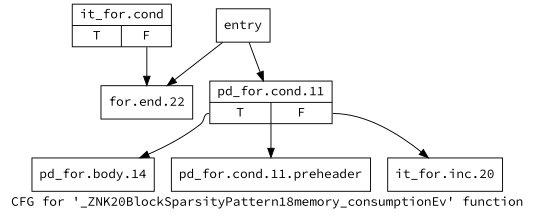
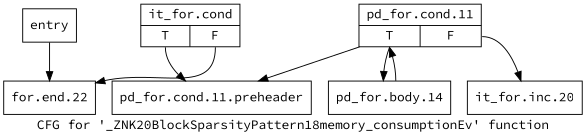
(255, 57) -> (395, 68)
none -> (169, 62)
